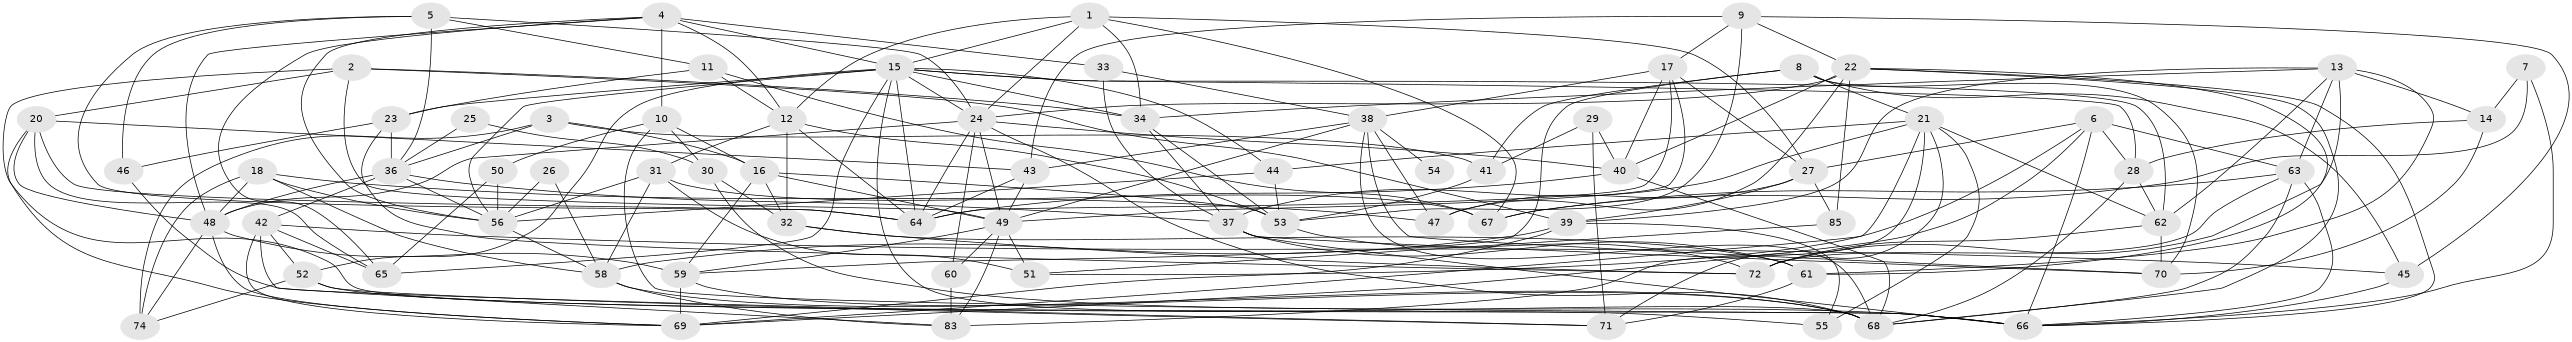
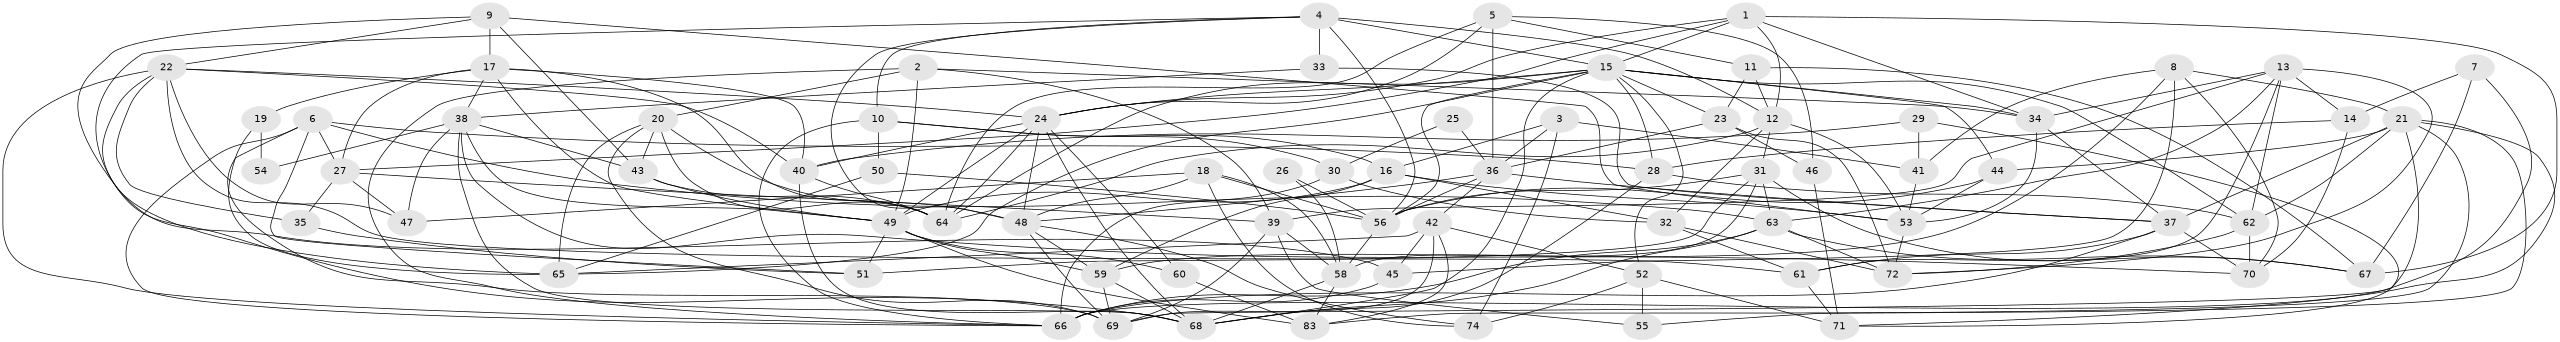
none -> (261, 119)
none -> (1765, 193)
(1836, 223) -> (301, 223)
